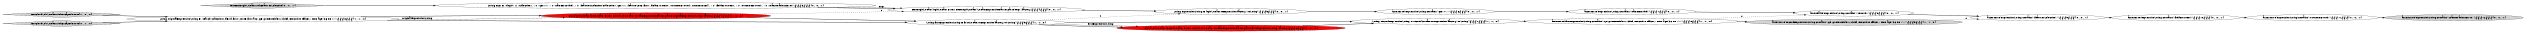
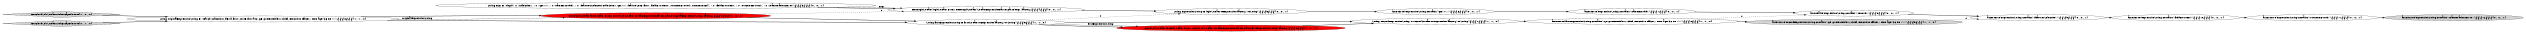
(263, 6) -> none
